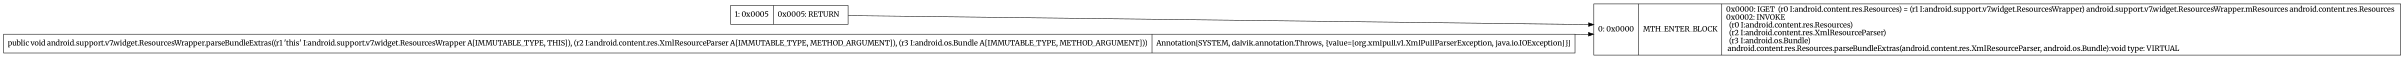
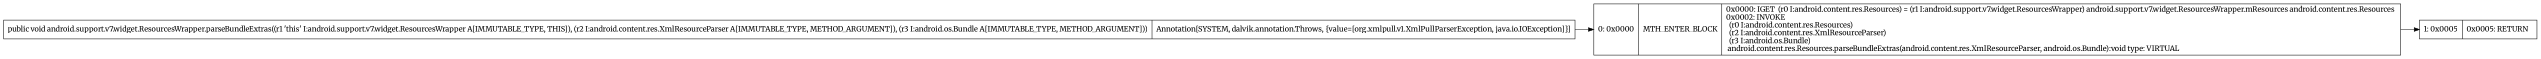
(1218, 20) -> (2407, 30)
